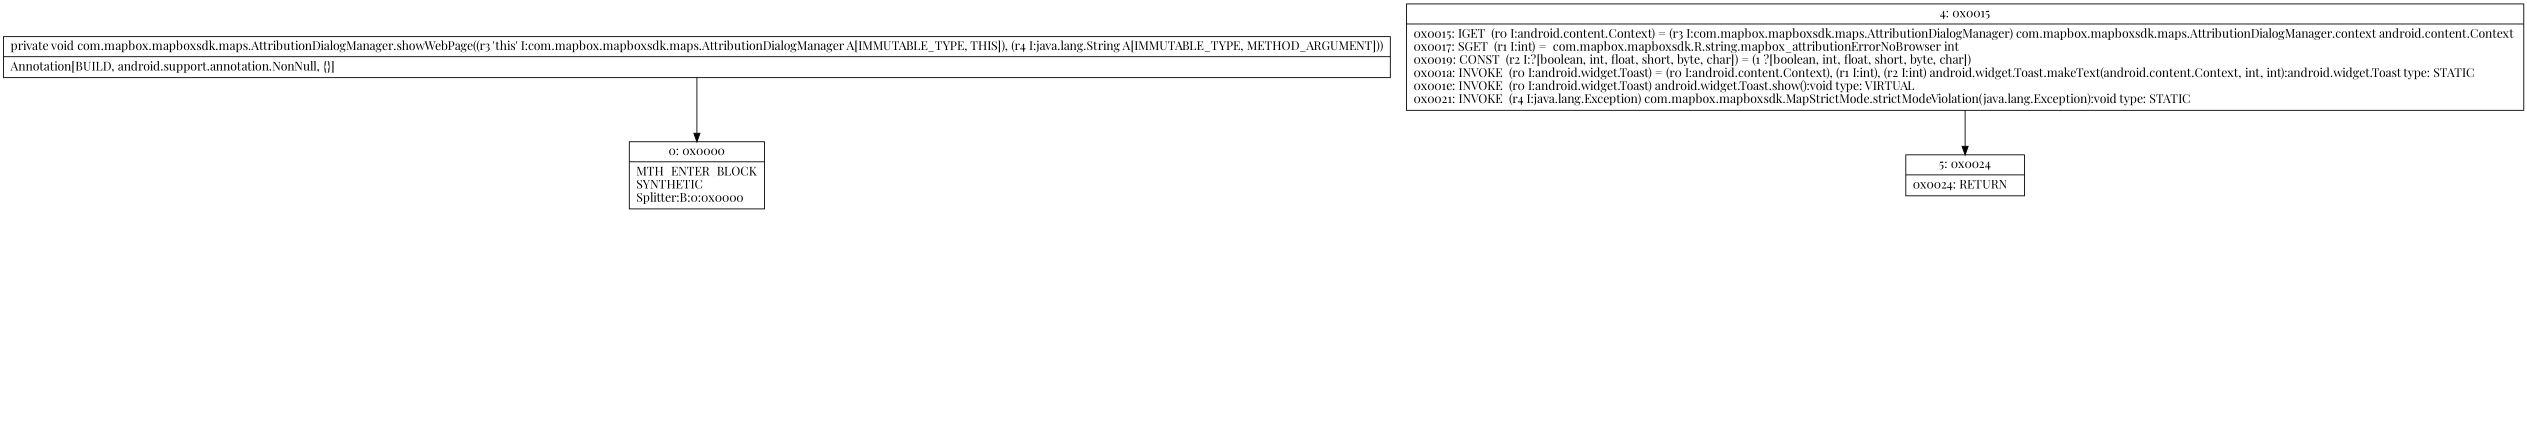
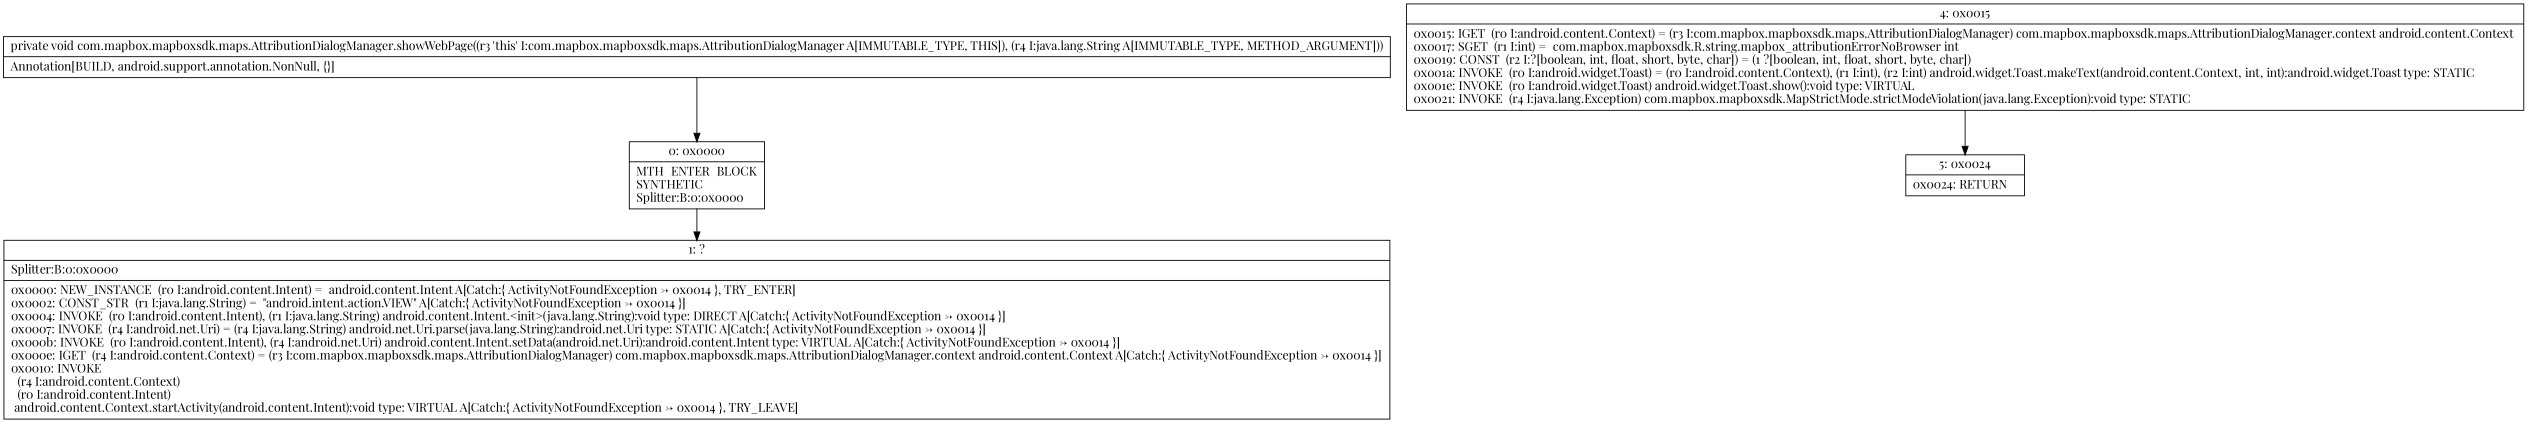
none -> (697, 330)
